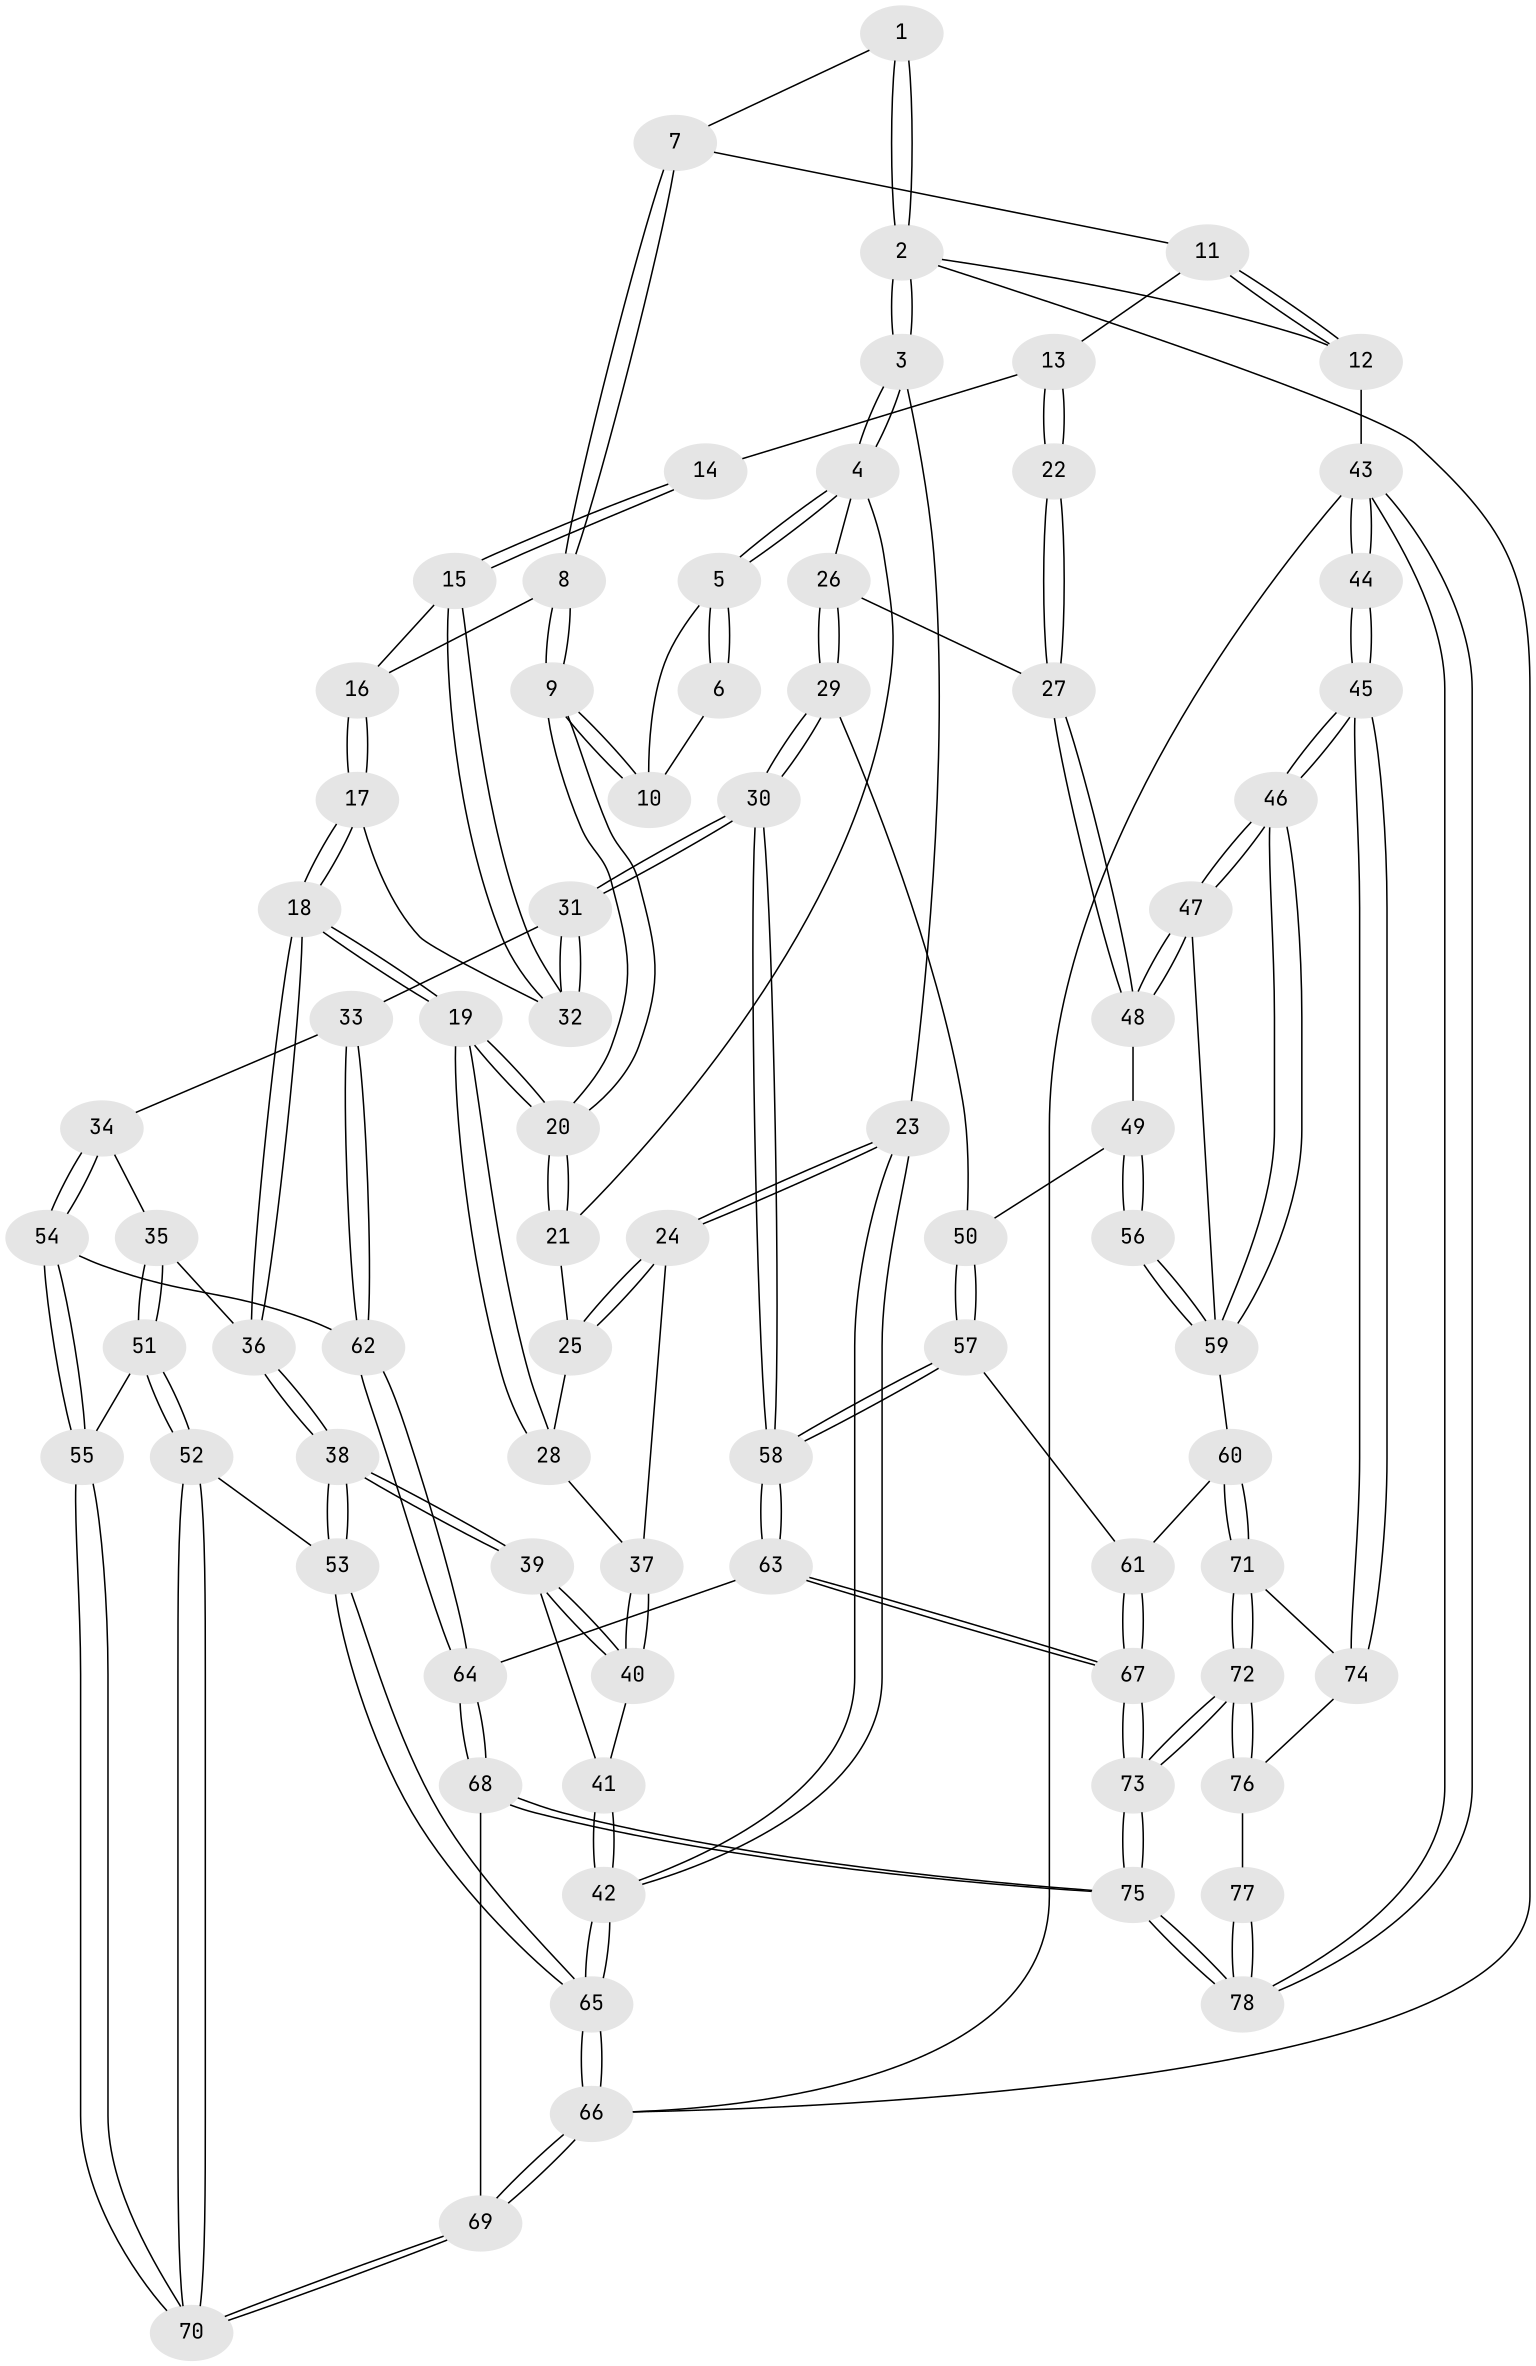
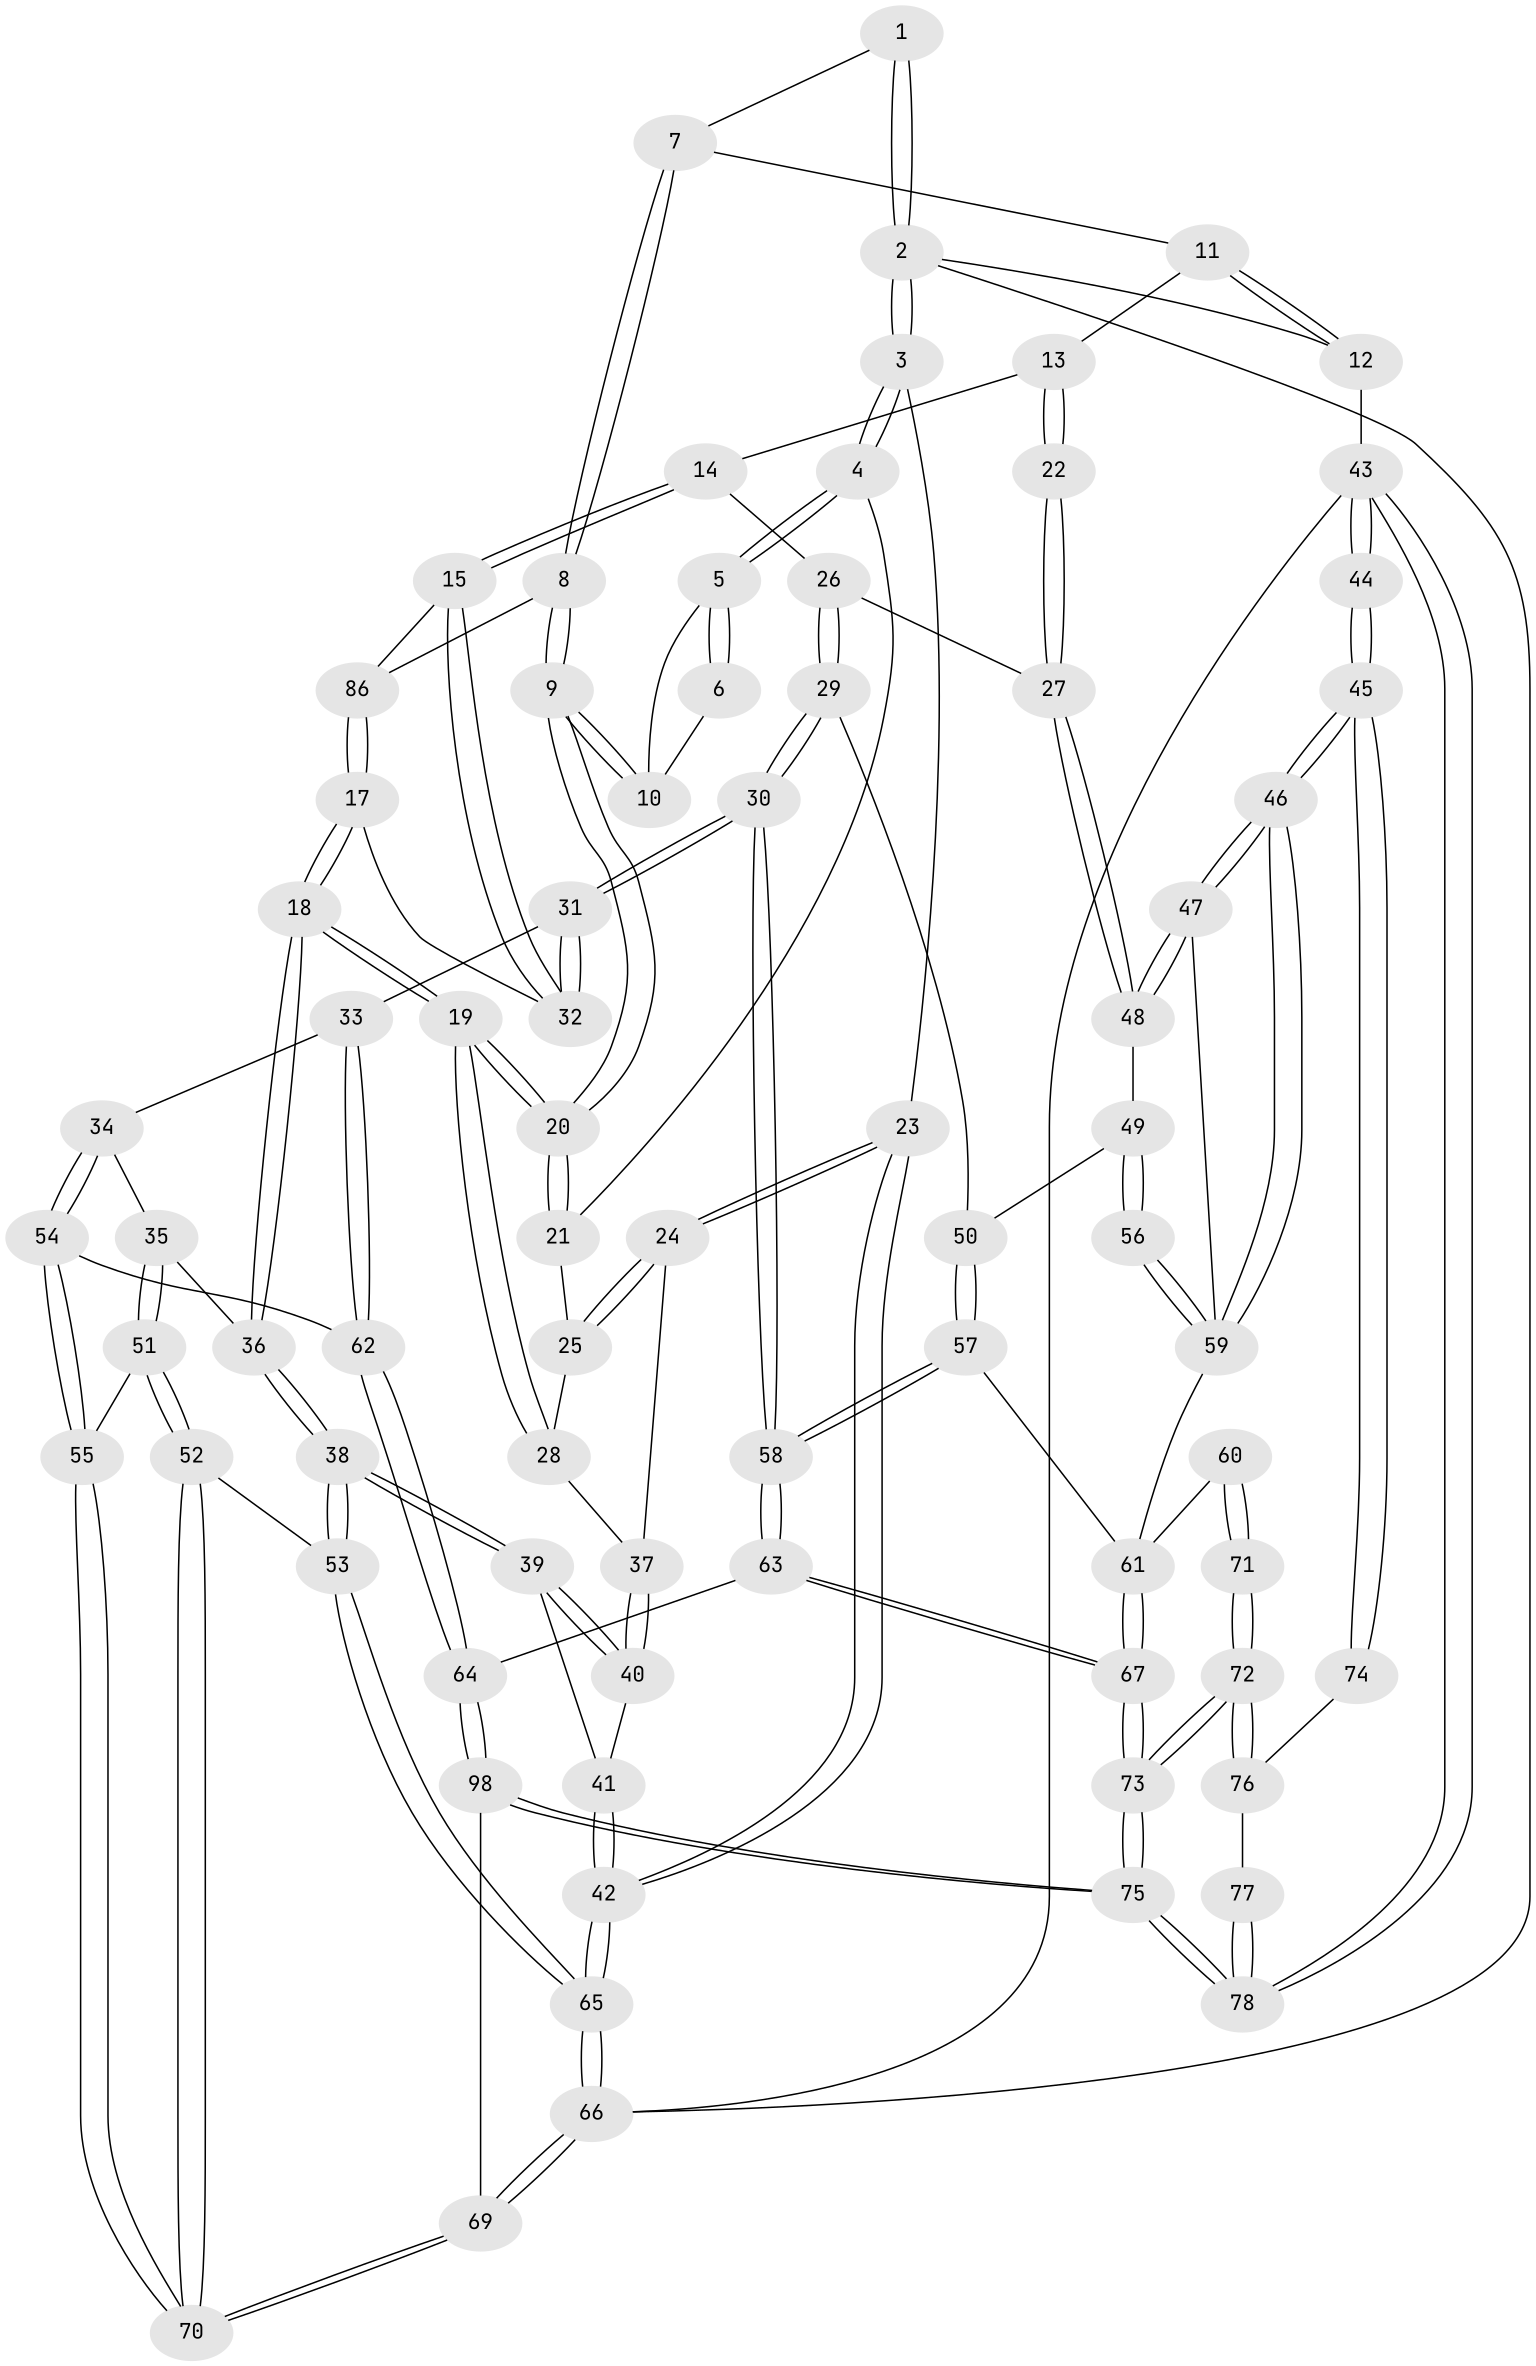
(843, 526) -> (765, 525)
(357, 690) -> (357, 690)
(1223, 1402) -> (1166, 1454)
(1300, 1621) -> none
(481, 1785) -> (481, 1785)
